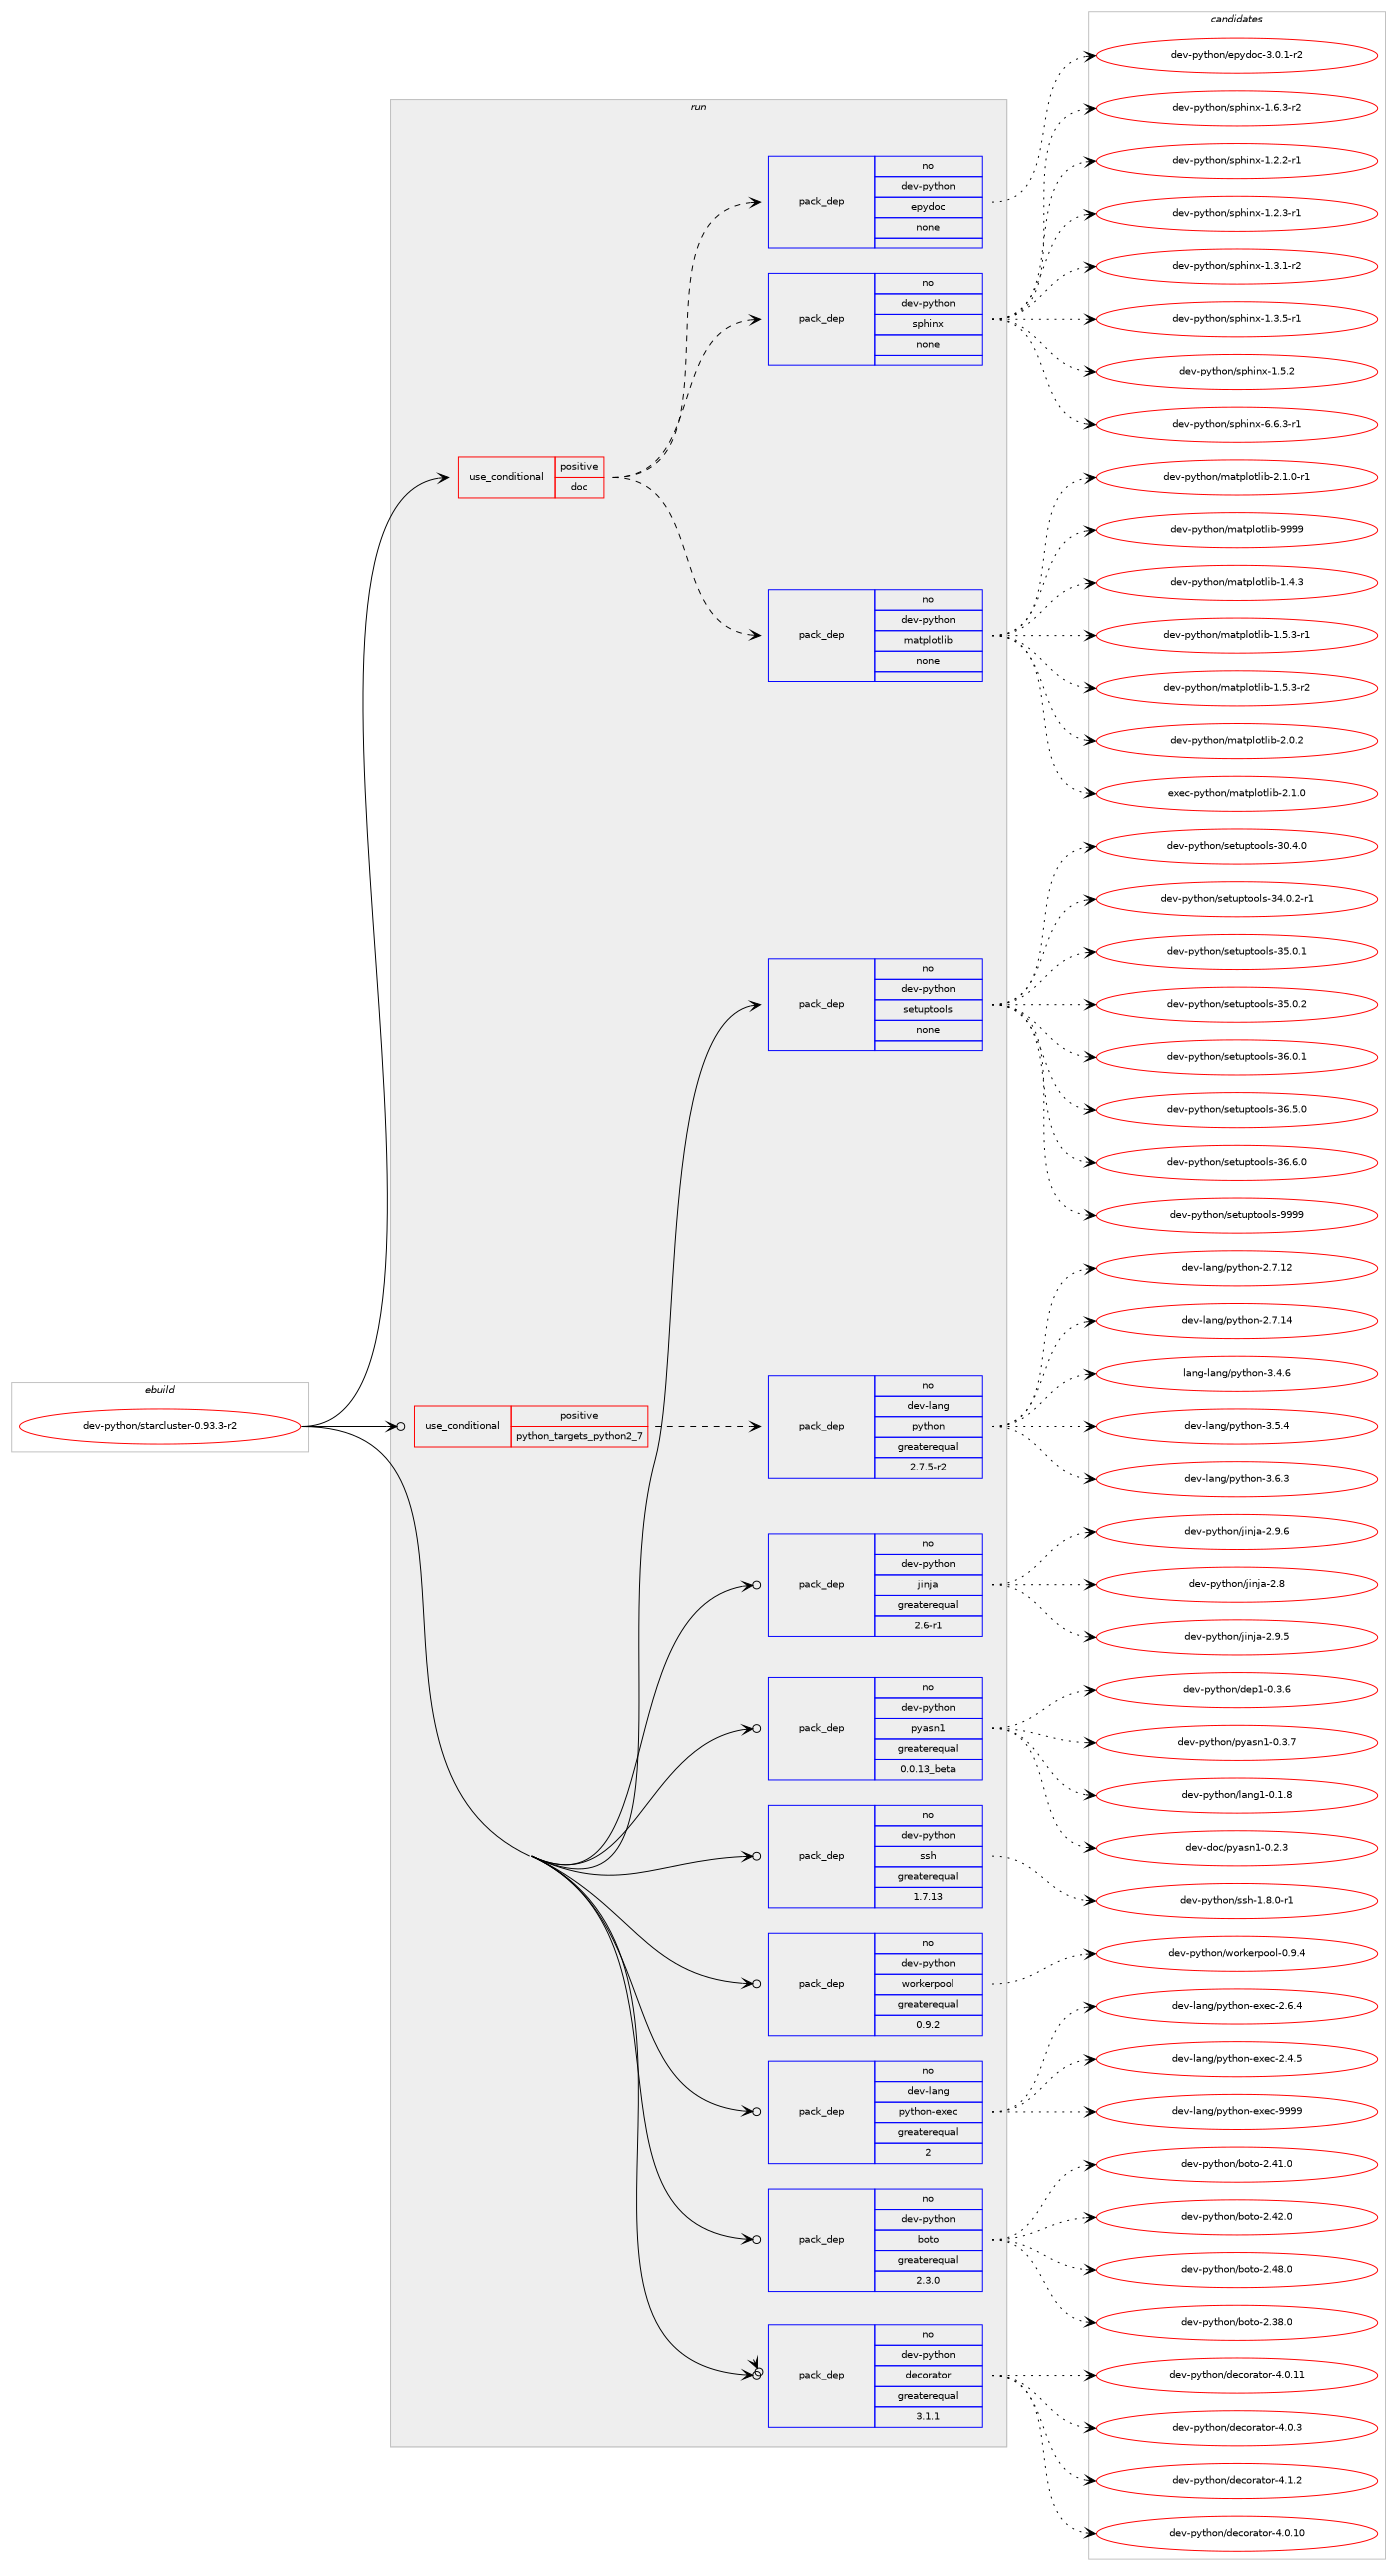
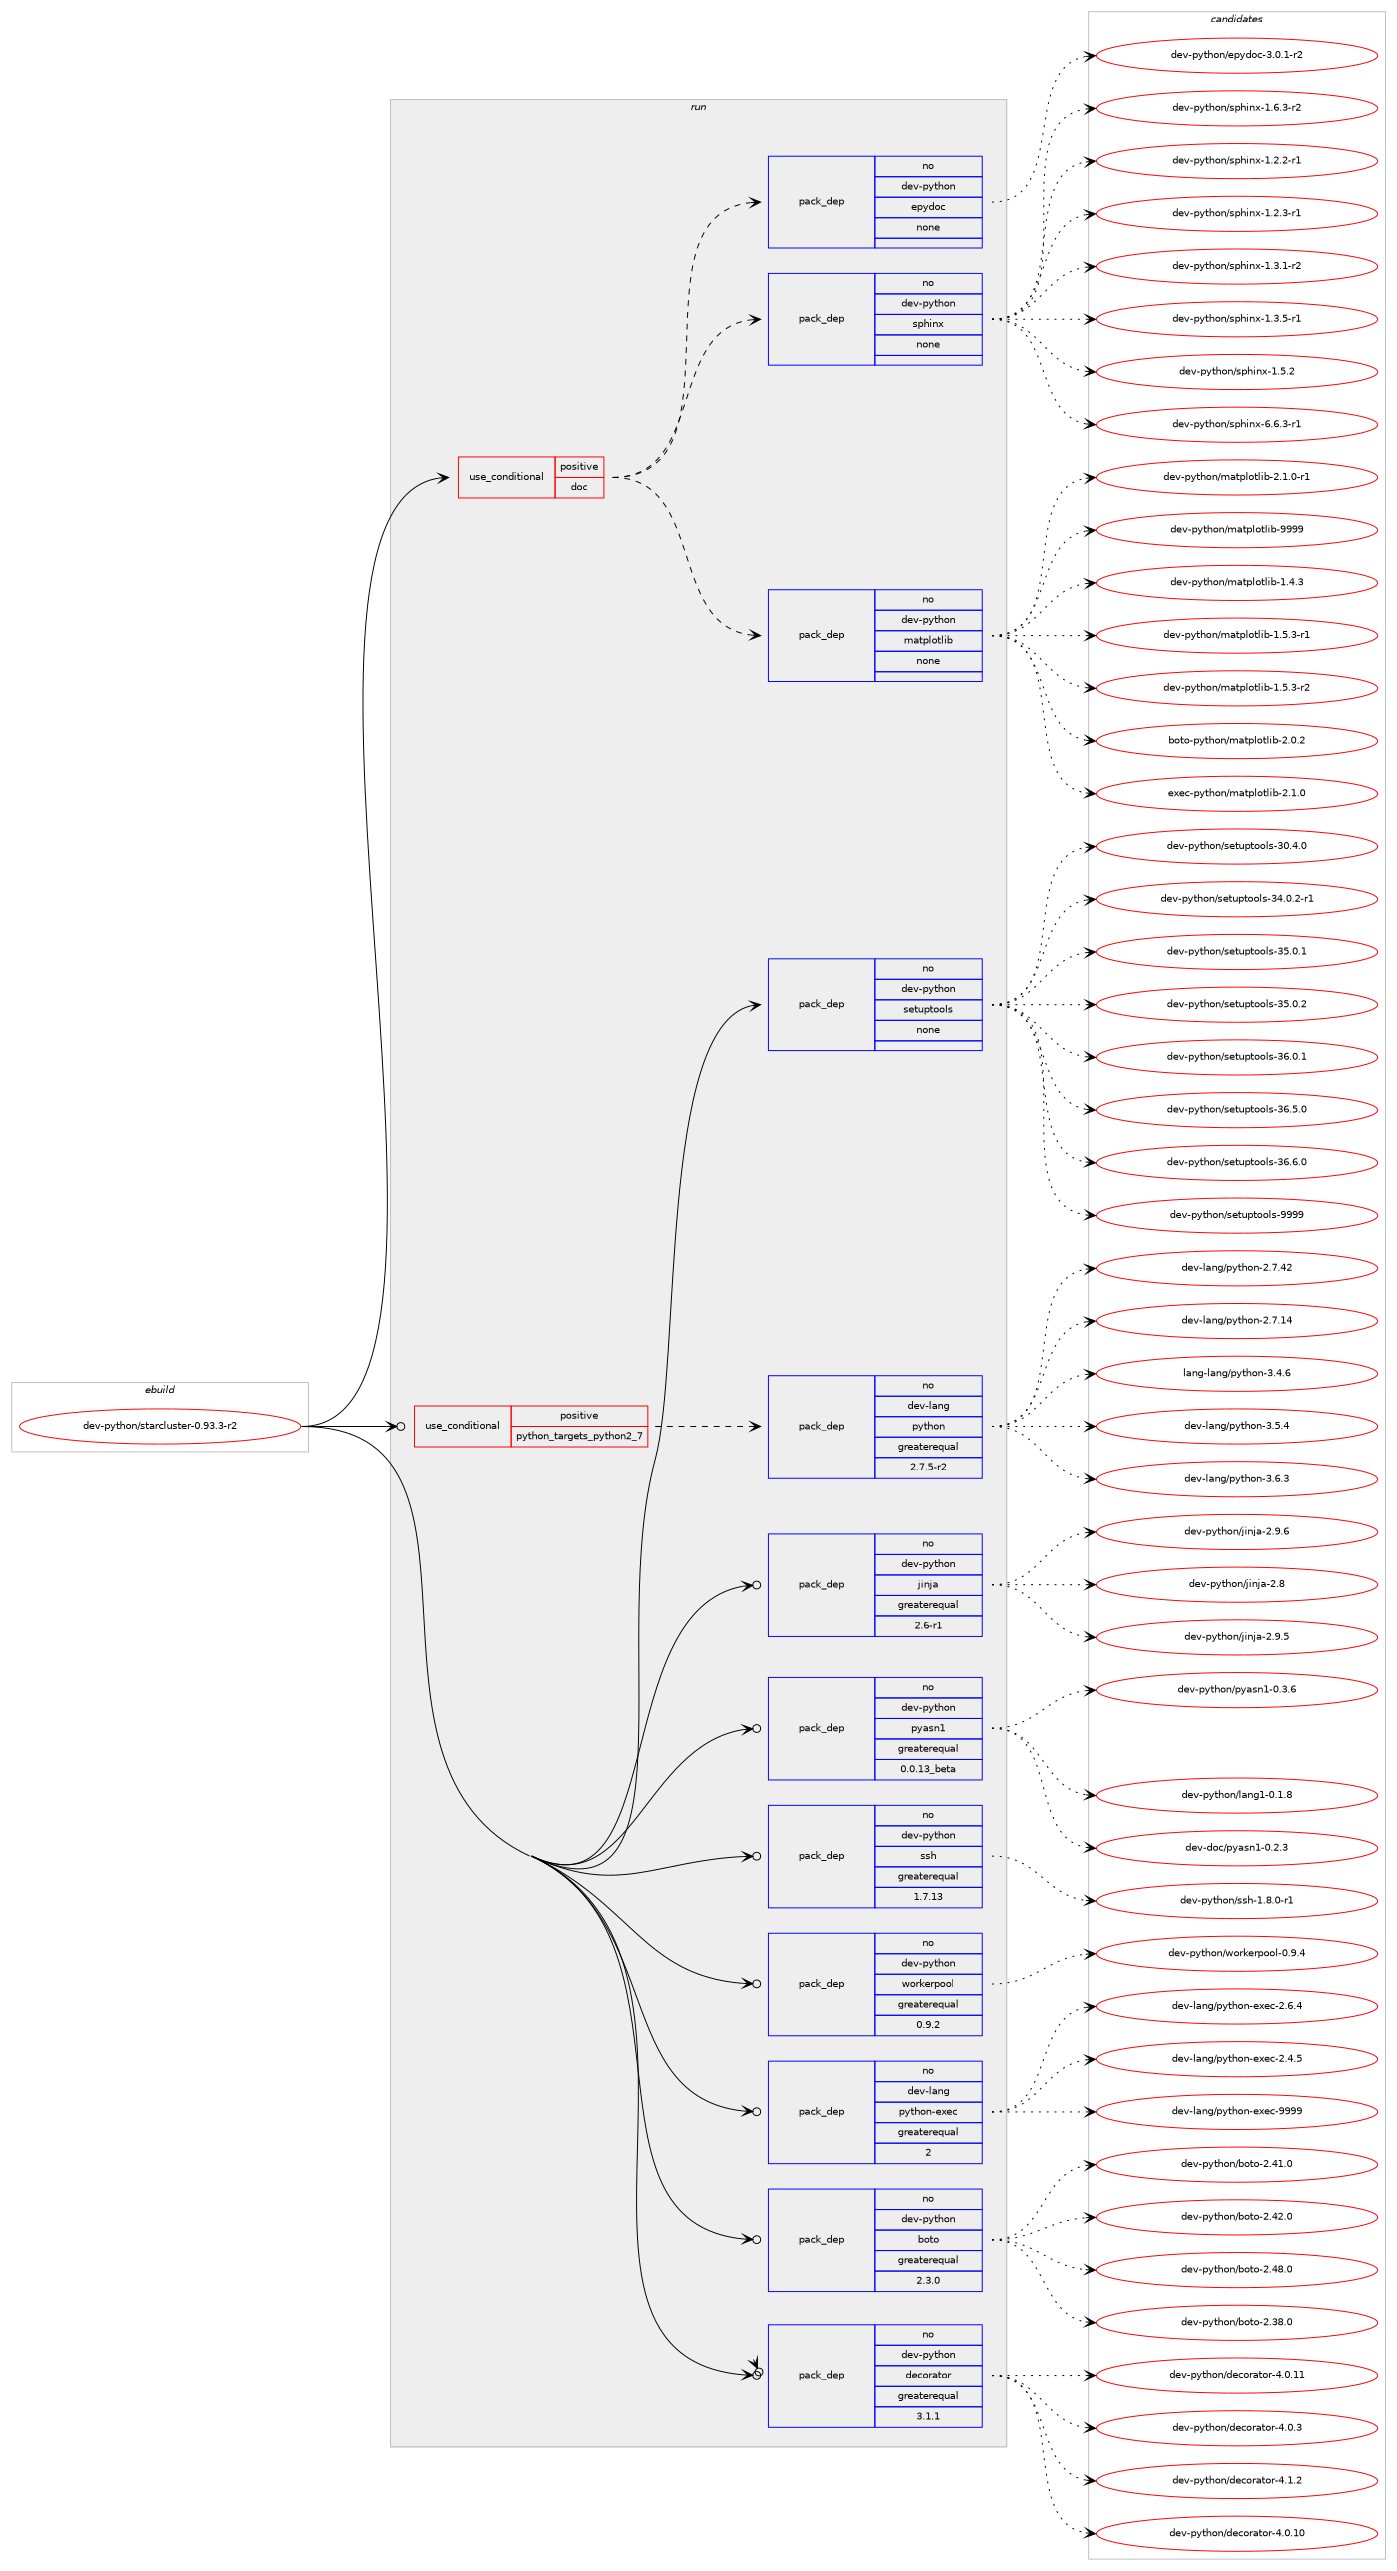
(1237, 741) -> (1237, 741)
(1237, 1268) -> (1237, 1268)
(1237, 1690) -> (1237, 1690)
(1237, 1743) -> none
